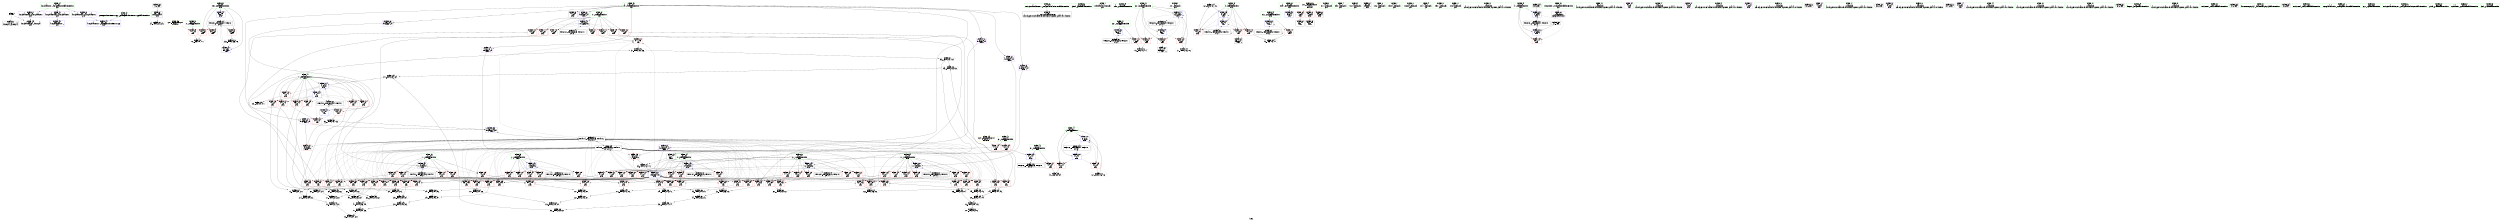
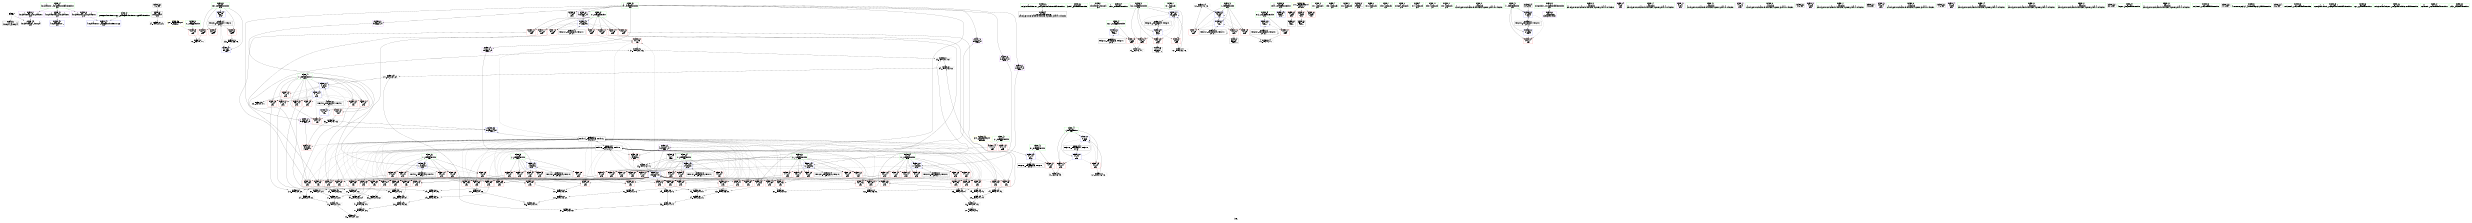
(2439, 5) -> none
(1556, 23) -> none
